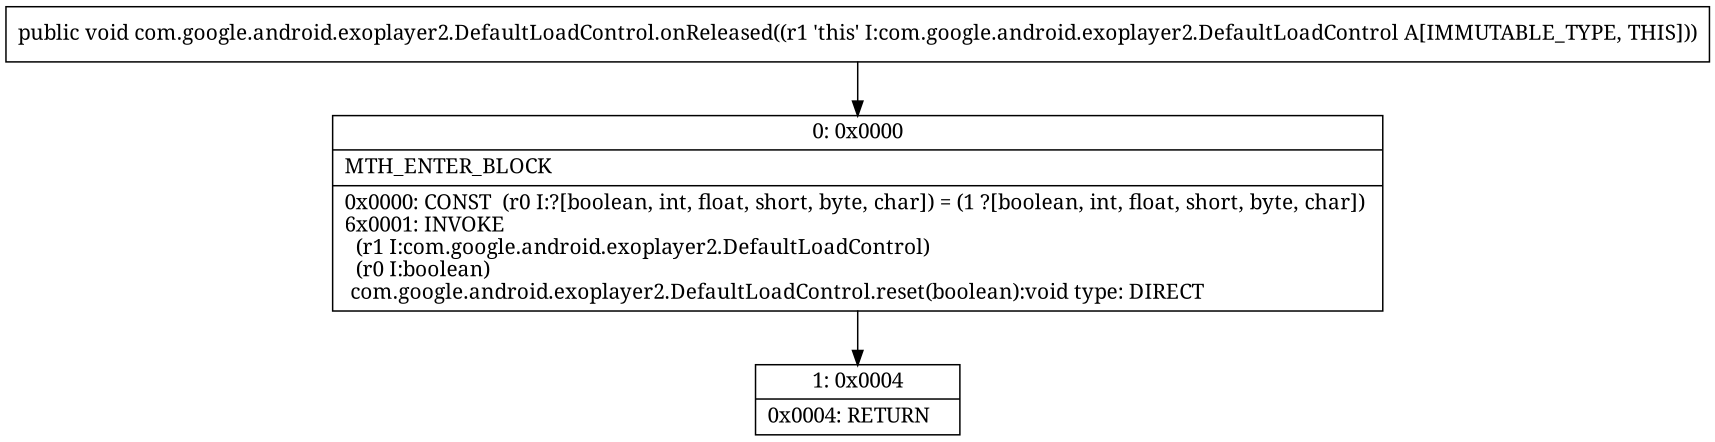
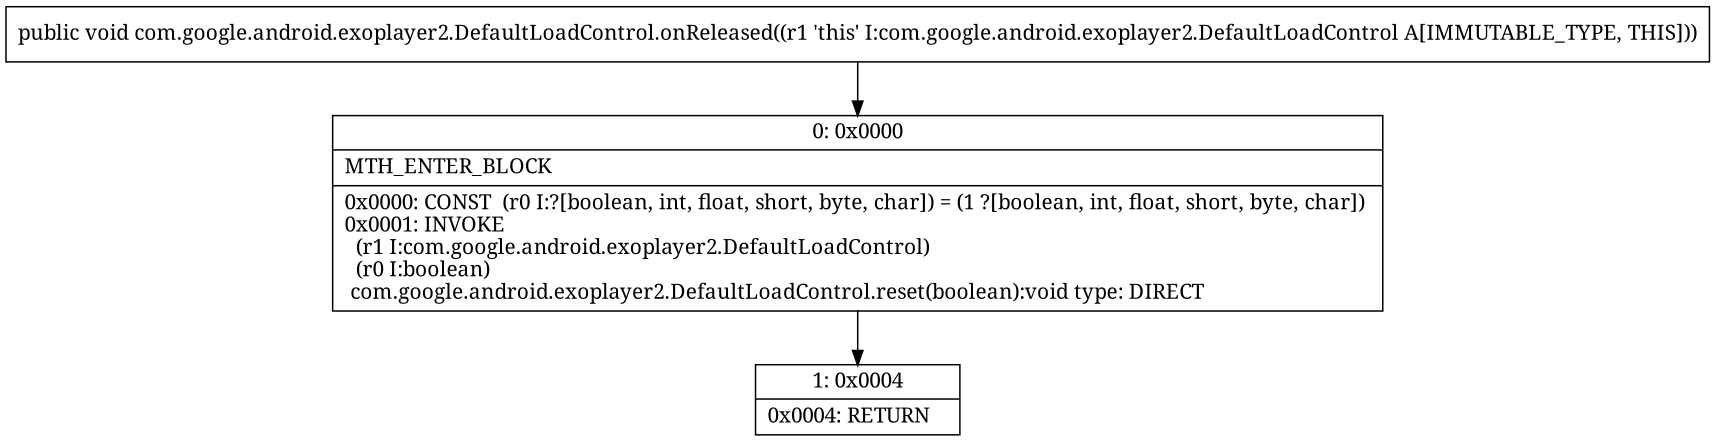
(430, 225) -> (430, 225)
